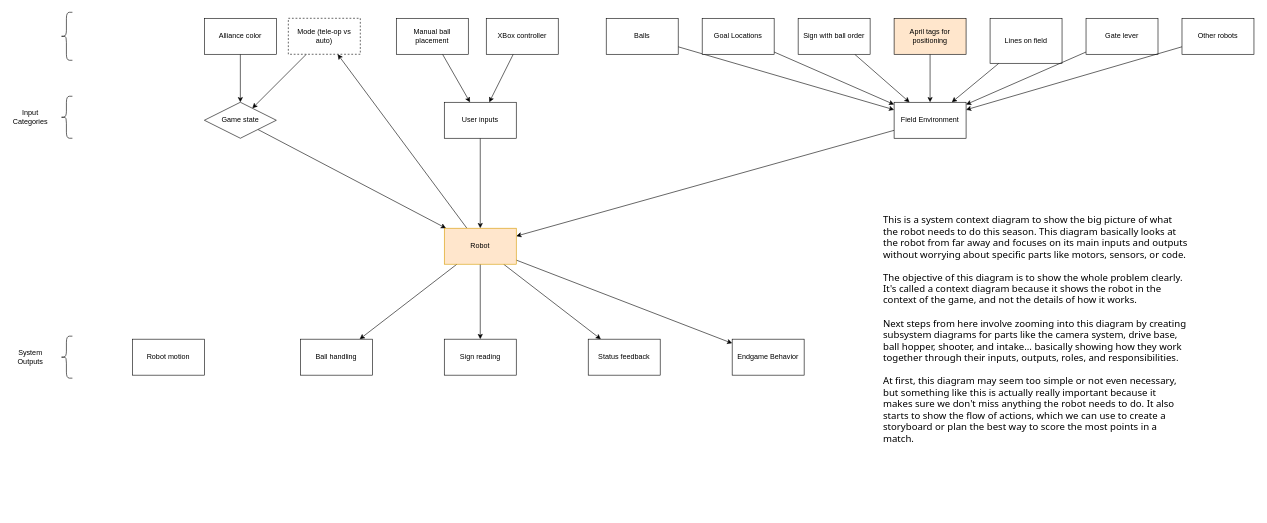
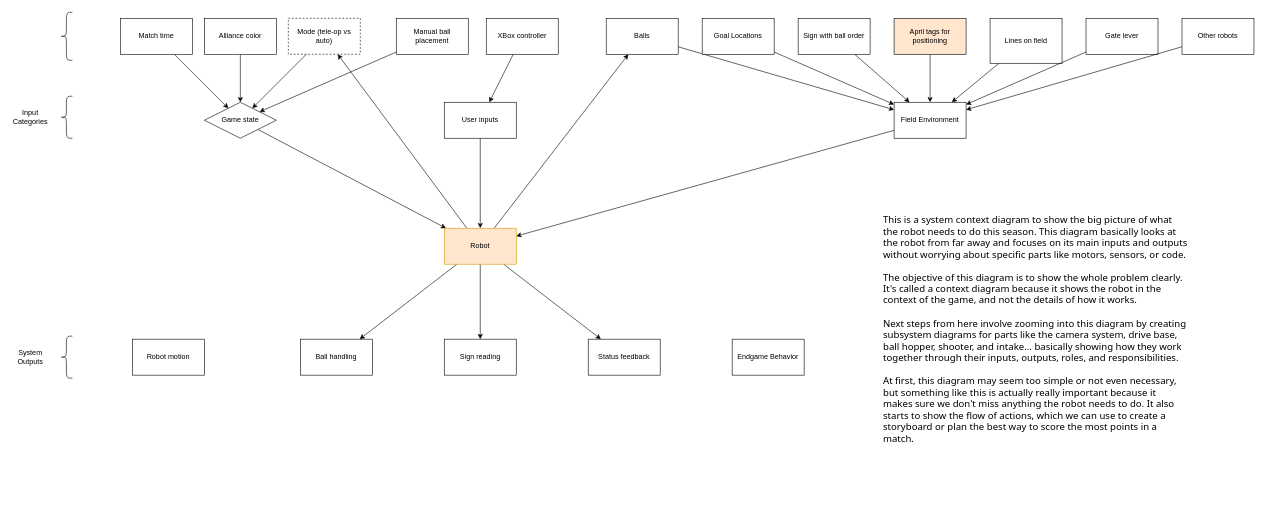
none -> (156, 36)
(456, 77) -> (330, 81)
none -> (200, 80)
(622, 301) -> (560, 143)
